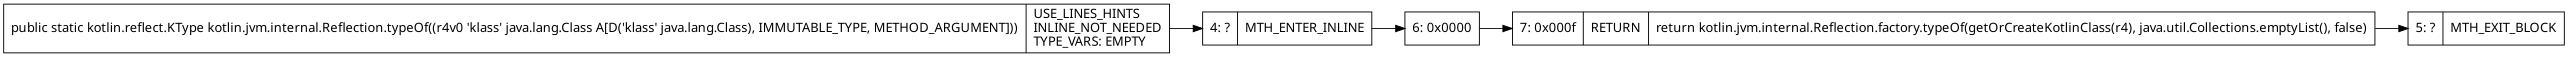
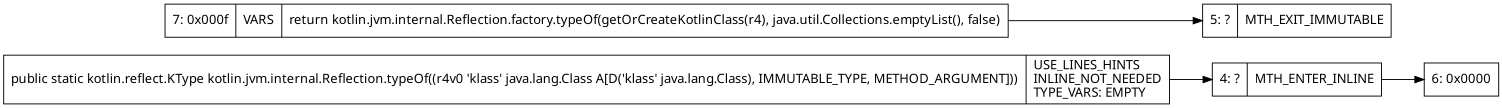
(1616, 28) -> (259, 20)
(2504, 28) -> (1314, 20)
(1491, 29) -> none
